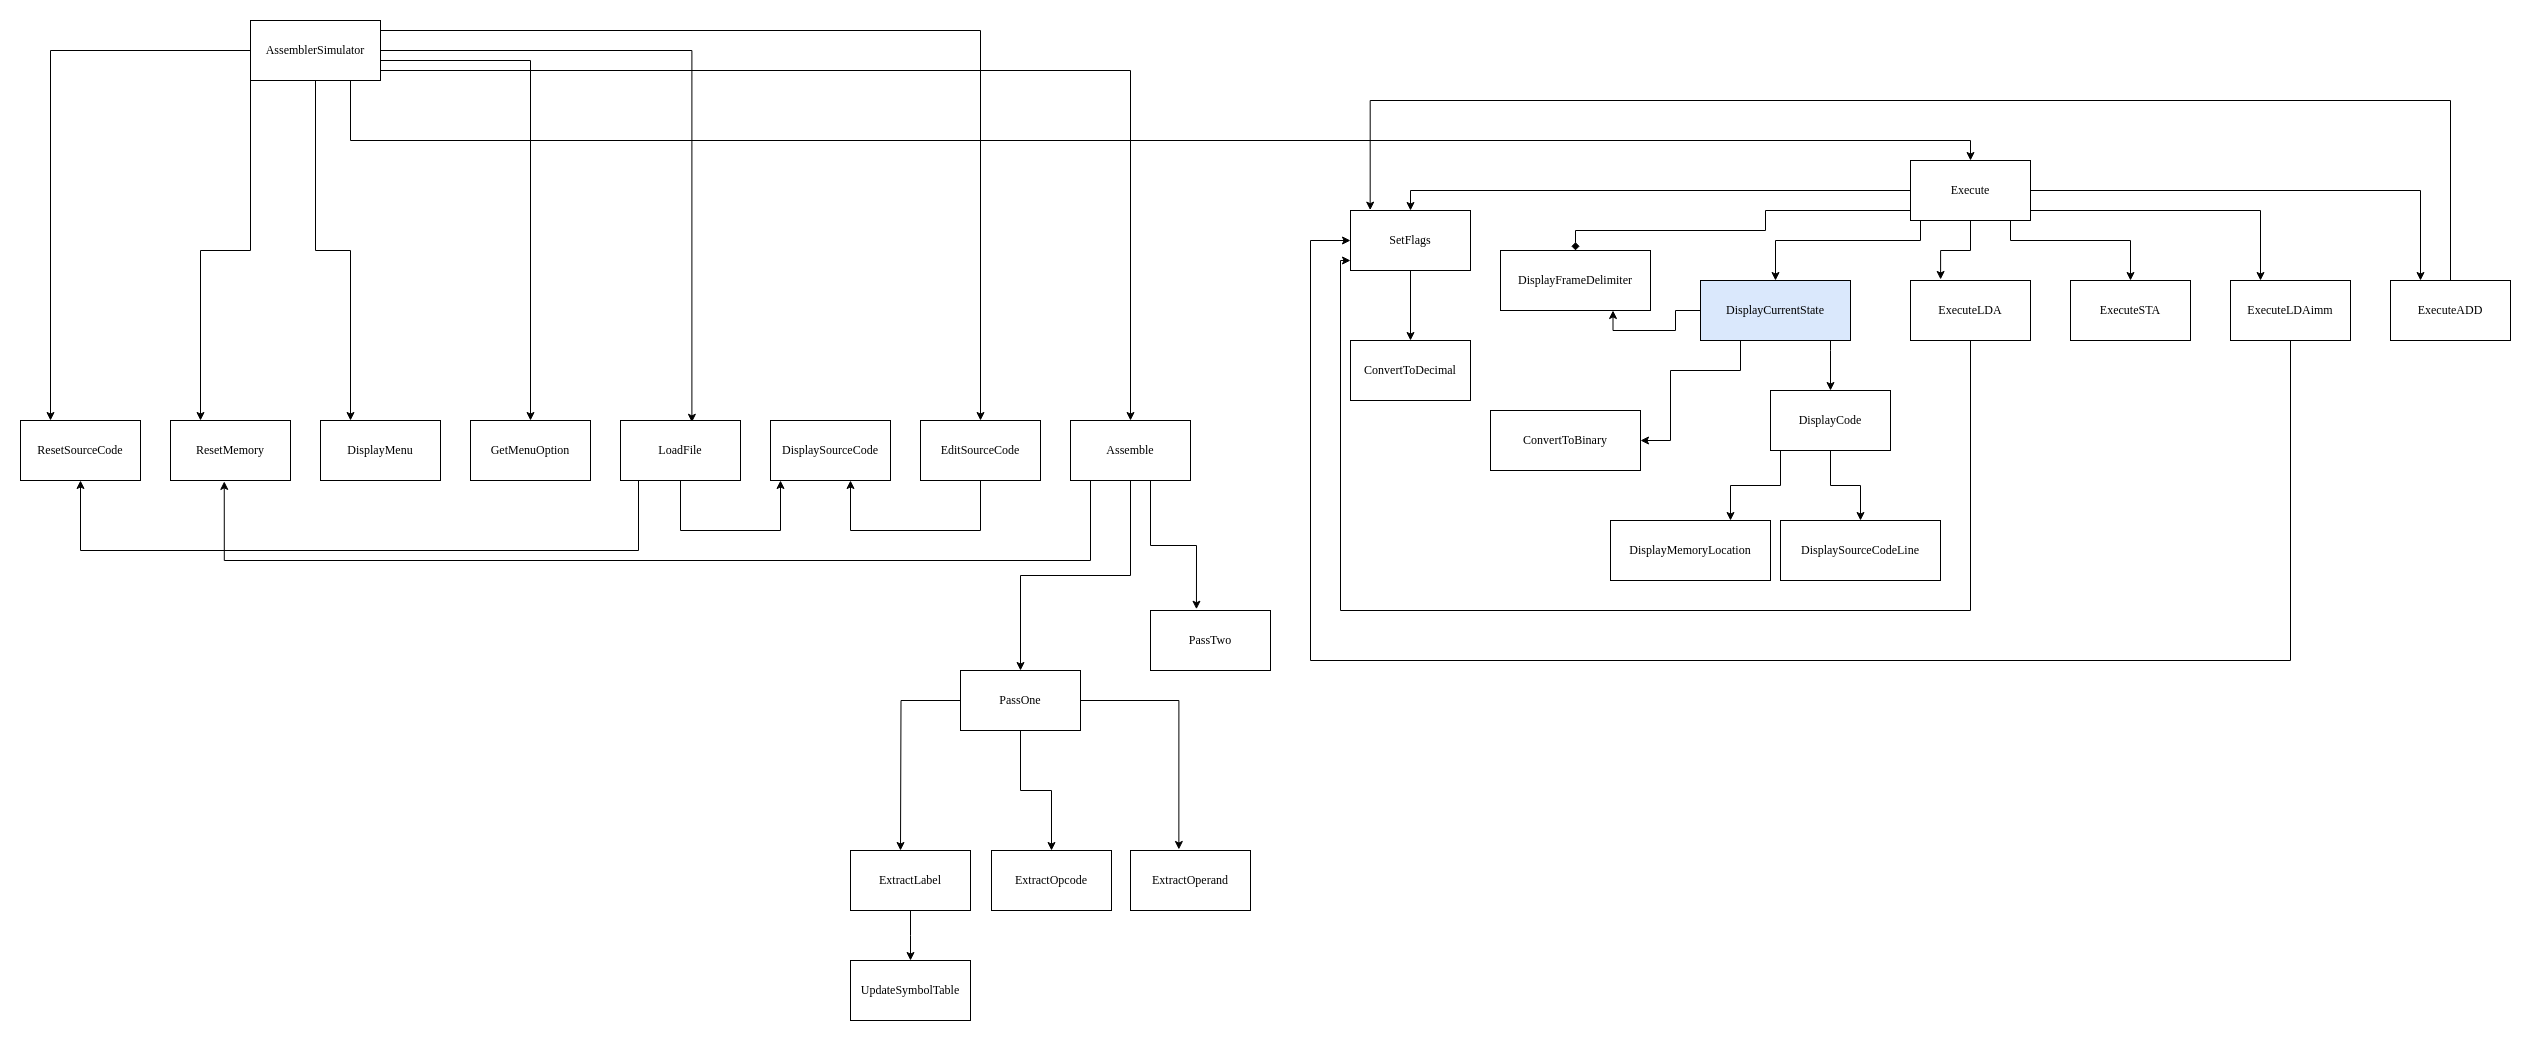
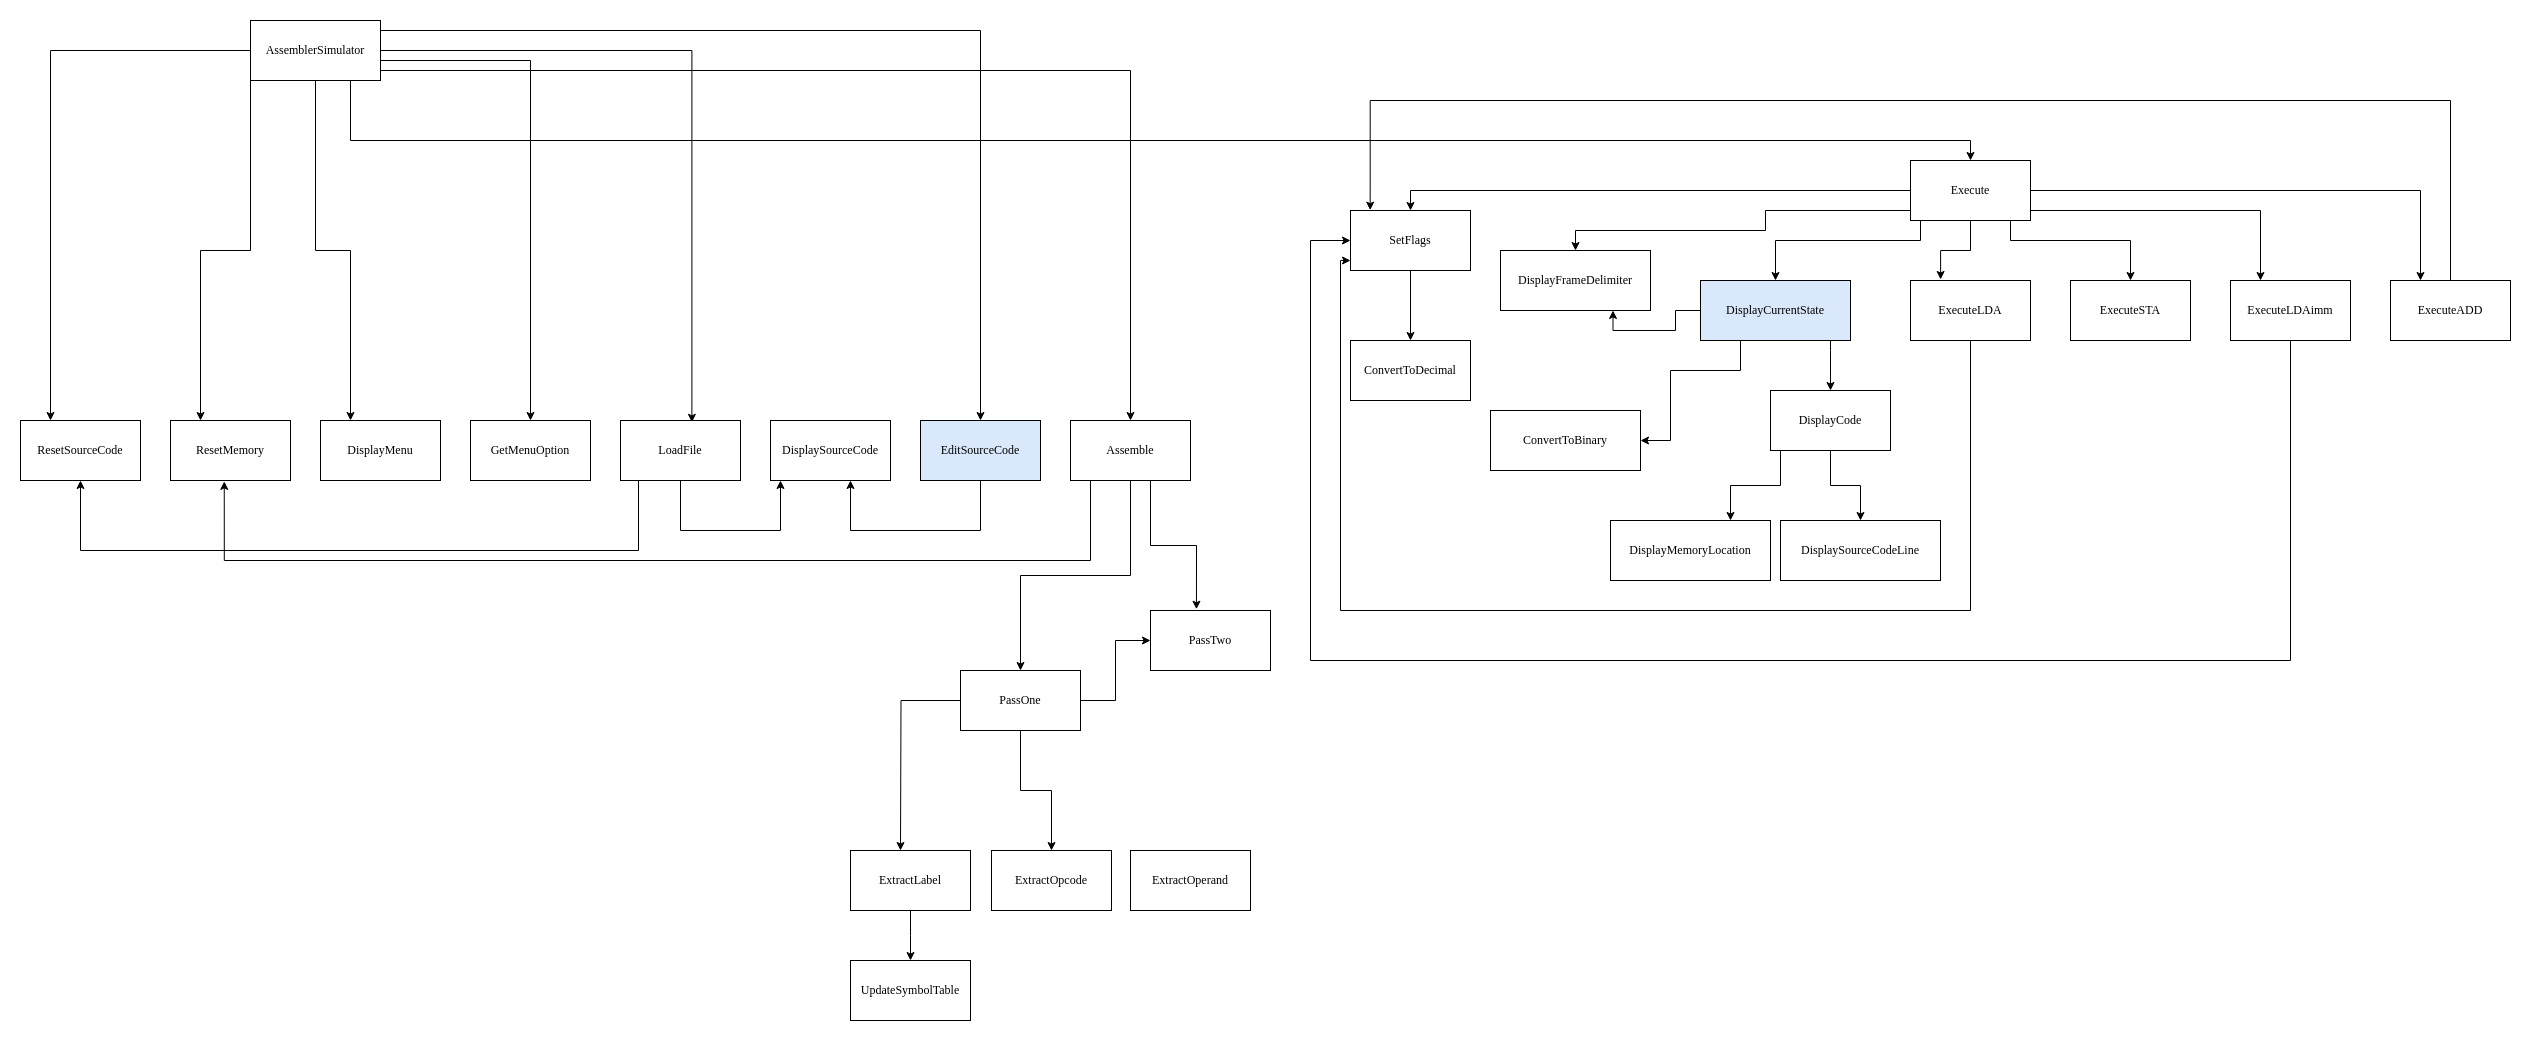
(1576, 241) -> (1576, 242)
(981, 451) -> (981, 451)
(1179, 739) -> (1116, 658)
